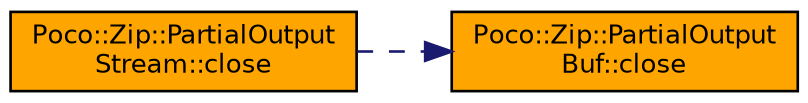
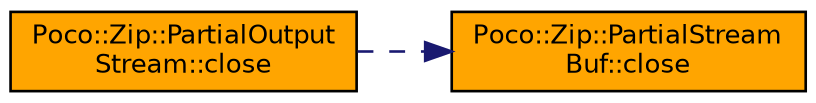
(625, 52) -> (629, 52)
